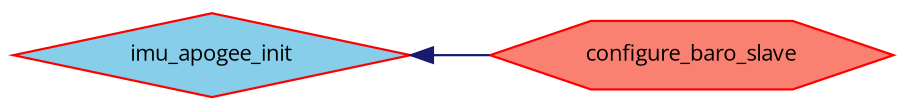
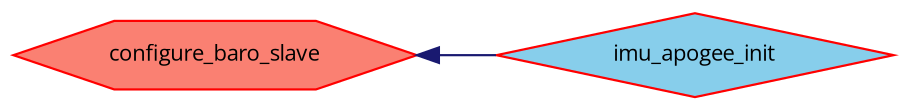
(461, 55) -> (468, 55)
